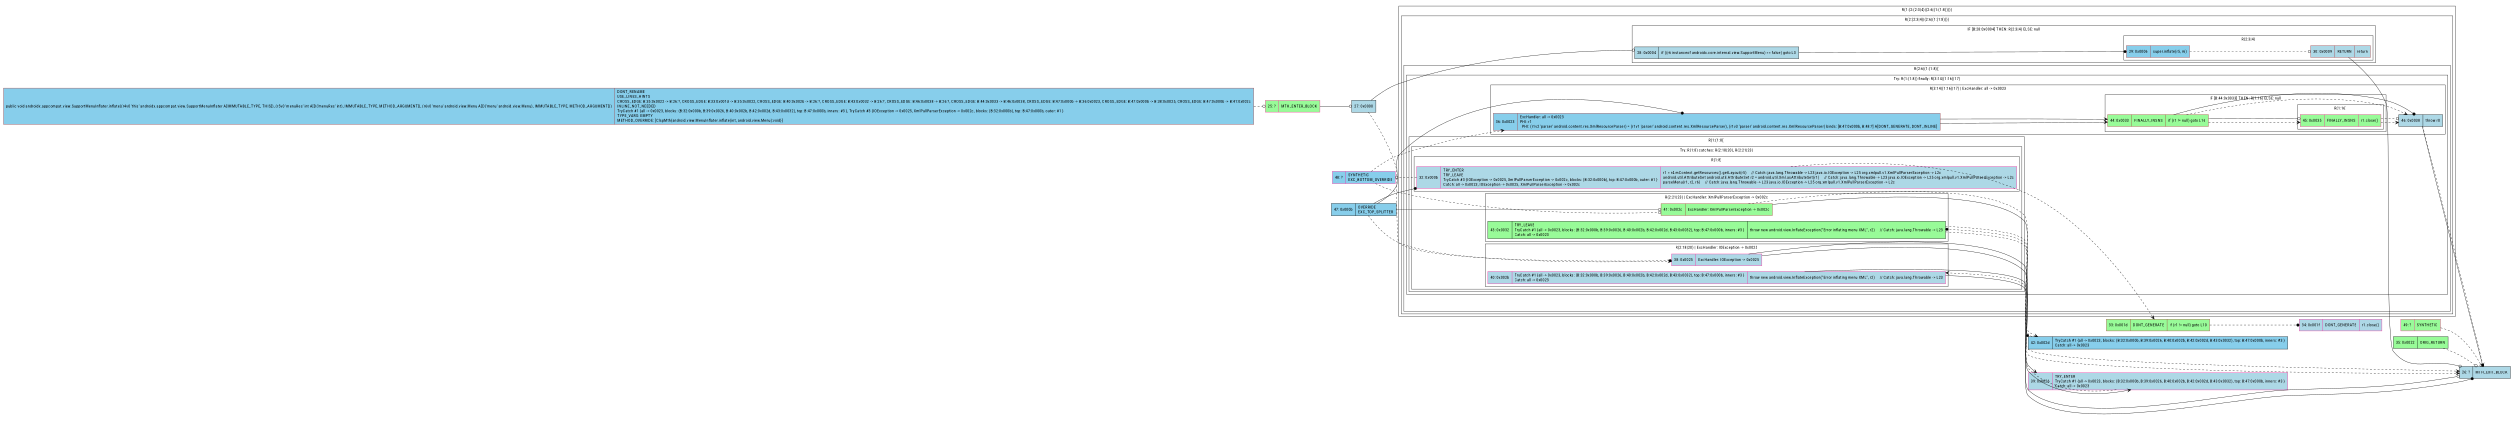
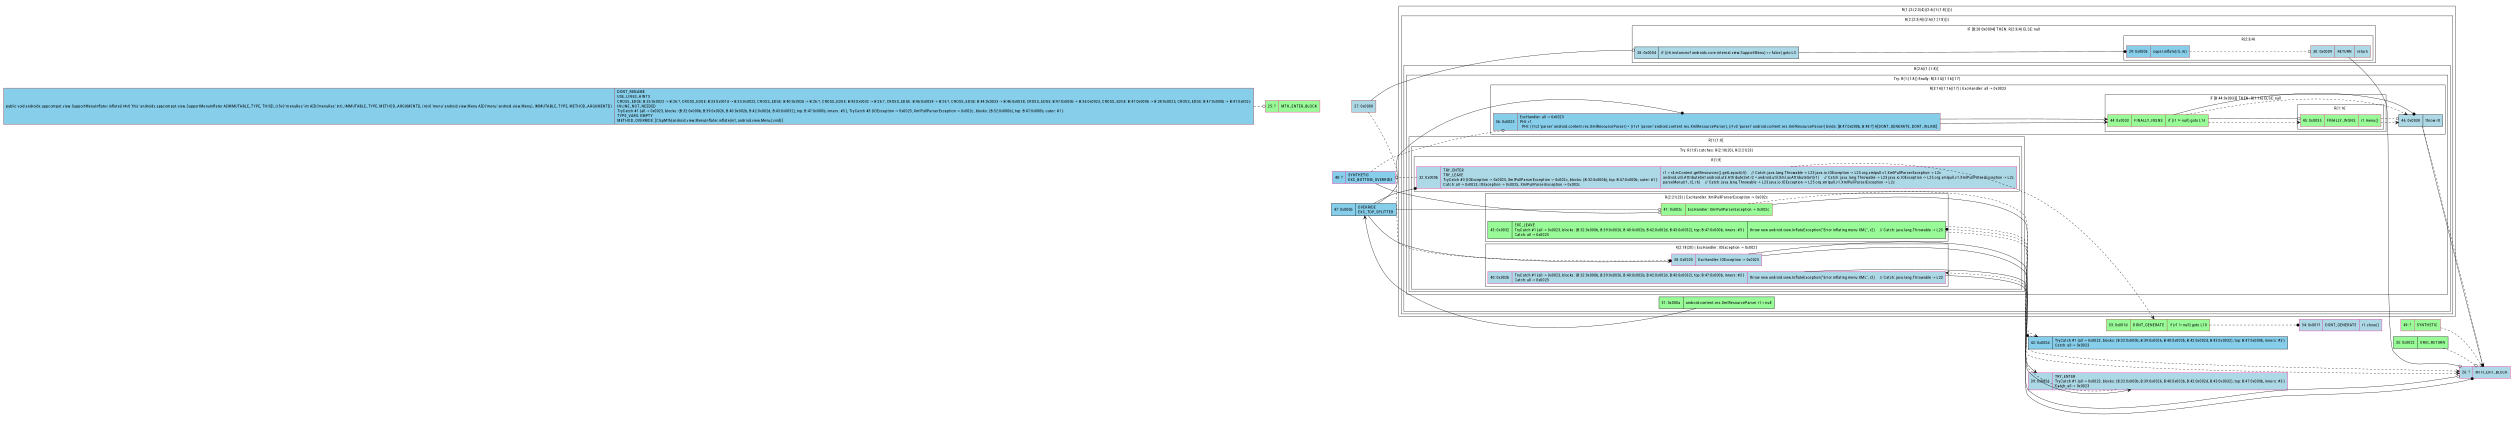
(1335, 106) -> none
(1364, 106) -> (1364, 106)
(2370, 120) -> (2370, 120)
(1434, 145) -> (1434, 145)
(1494, 207) -> (1494, 207)
(1525, 225) -> (1525, 225)
(1512, 260) -> (1512, 260)
none -> (1717, 303)
(2485, 372) -> (2485, 372)
